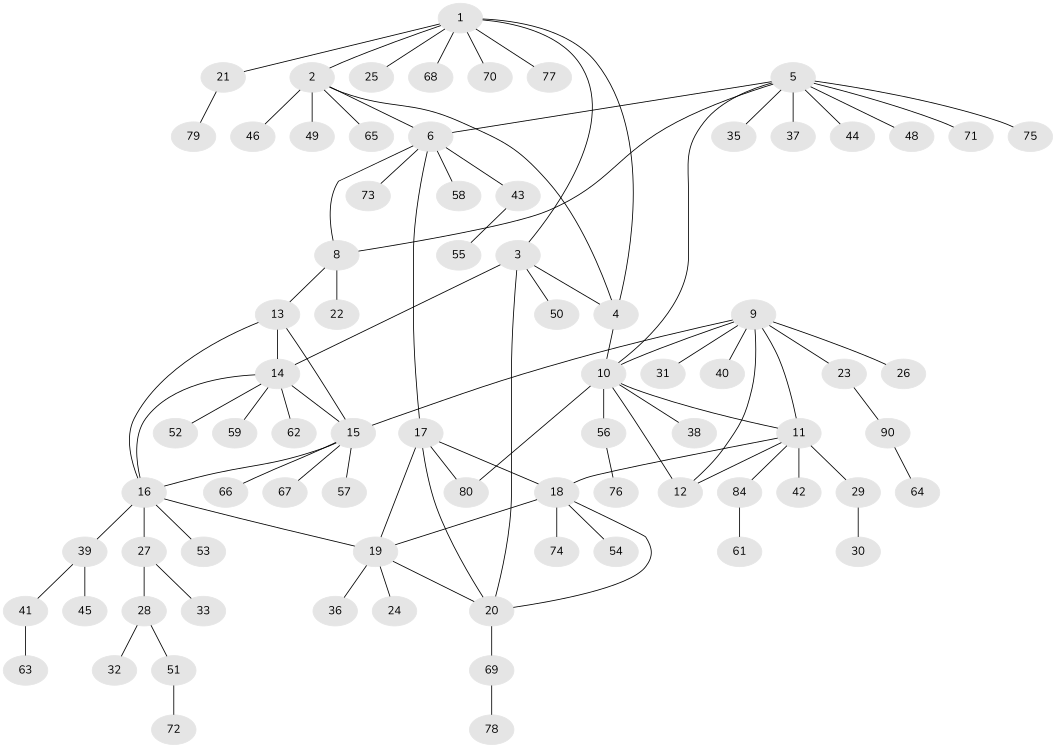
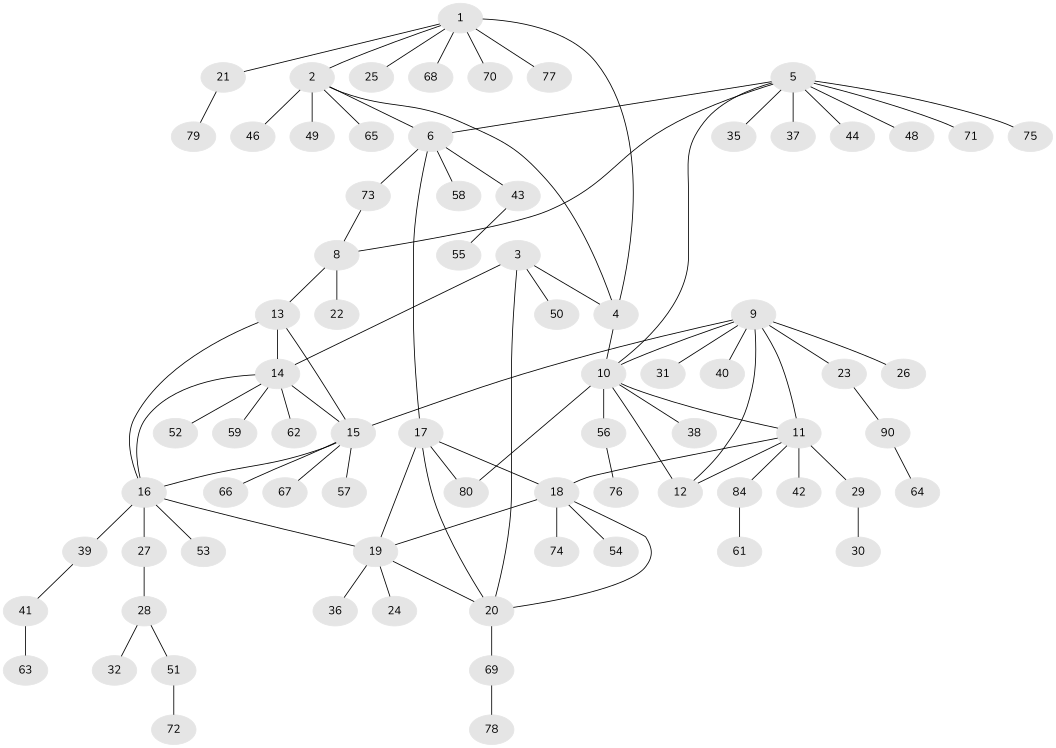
(592, 105) -> none
(348, 177) -> (352, 226)
(85, 611) -> none
(203, 611) -> none
